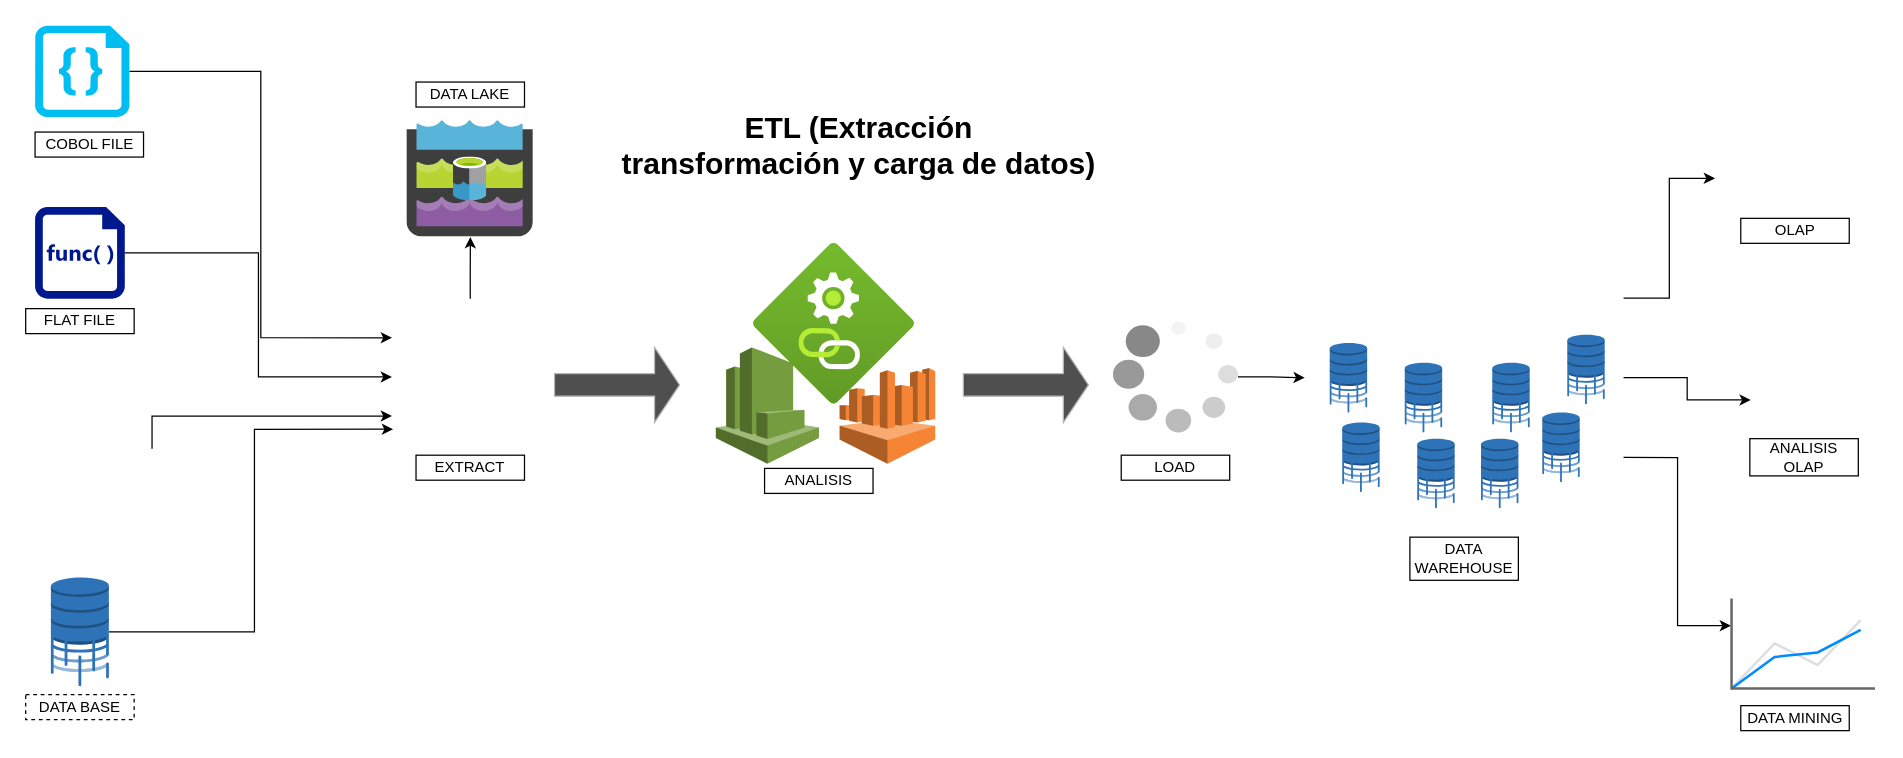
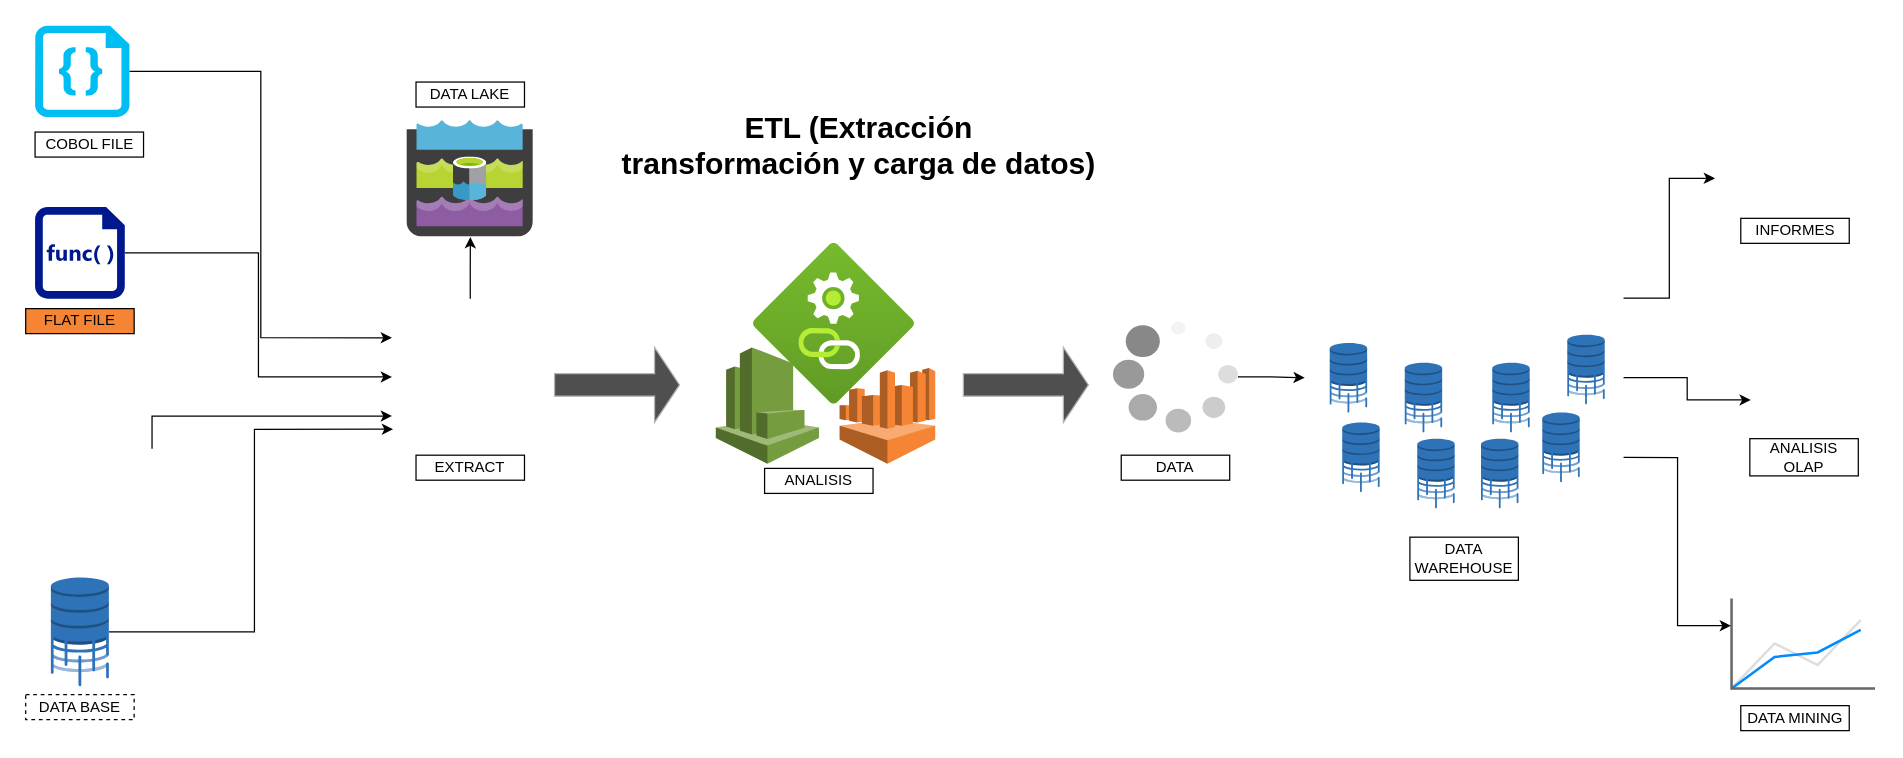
(1795, 231) -> (1795, 231)
(80, 321) -> (80, 321)
(1175, 467) -> (1175, 467)
